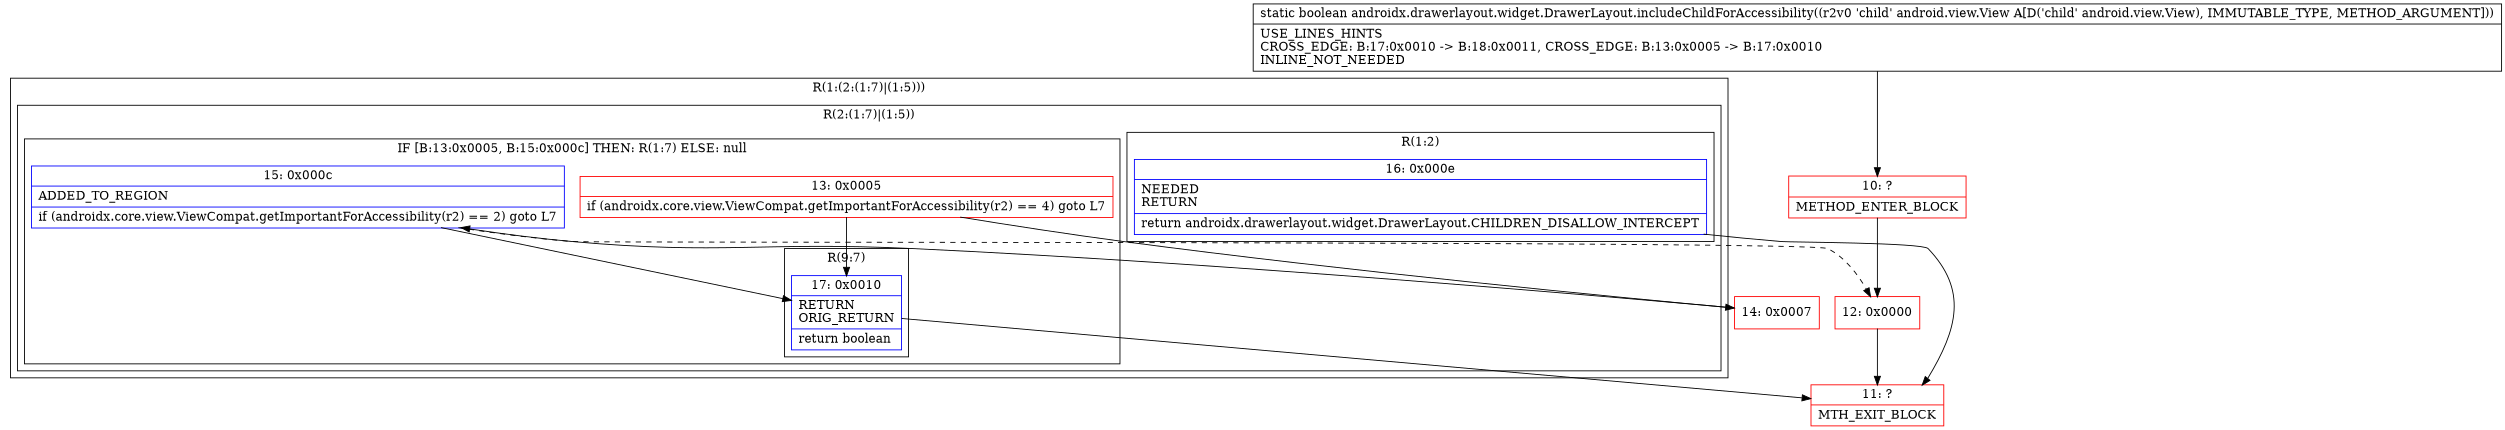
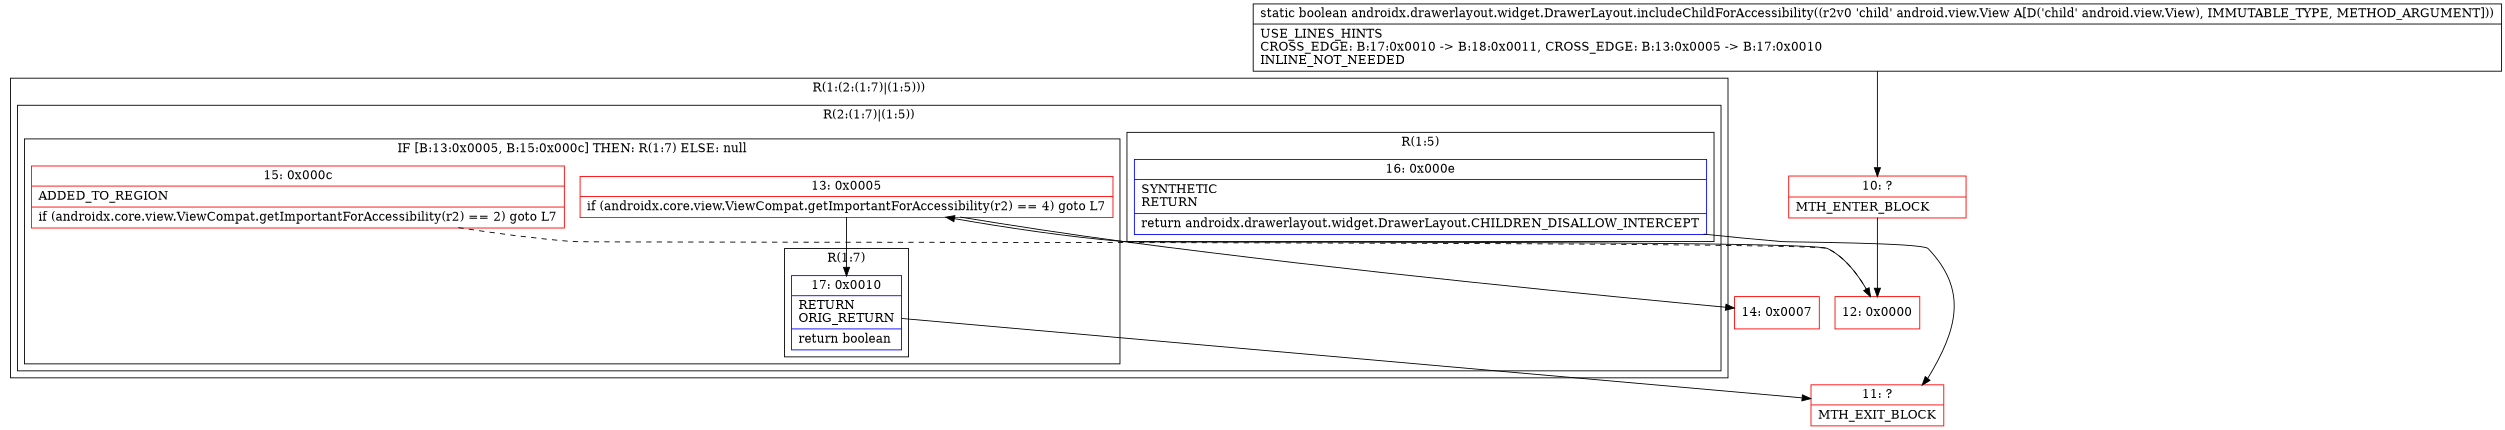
(1420, 142) -> (1420, 142)
(1171, 190) -> (1180, 190)
(298, 197) -> (298, 197)
(1877, 207) -> (1863, 207)
(847, 259) -> (847, 259)
(1103, 259) -> none
(612, 263) -> none
(1877, 352) -> (1423, 242)
